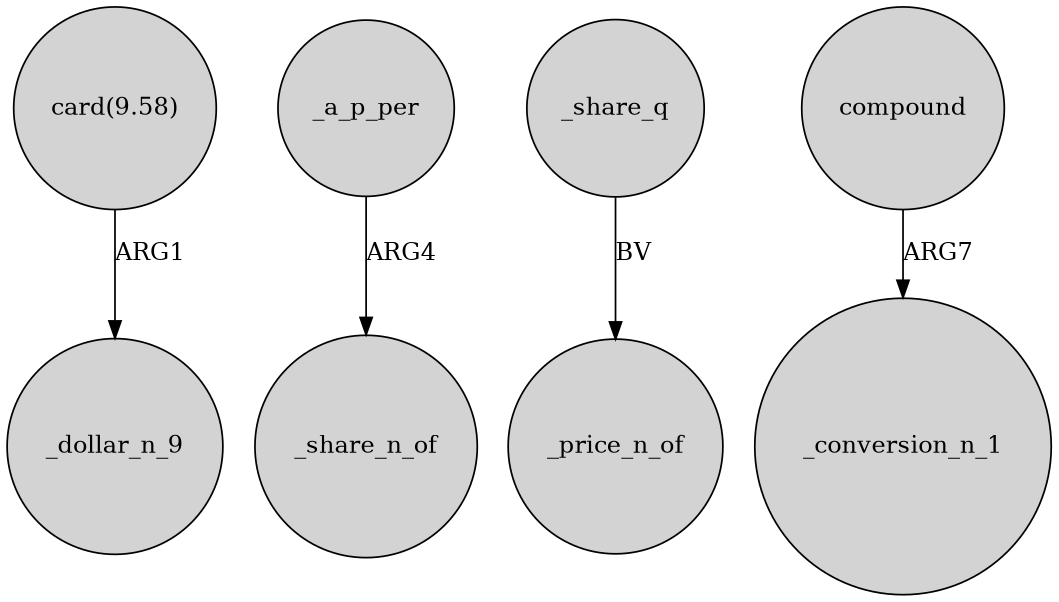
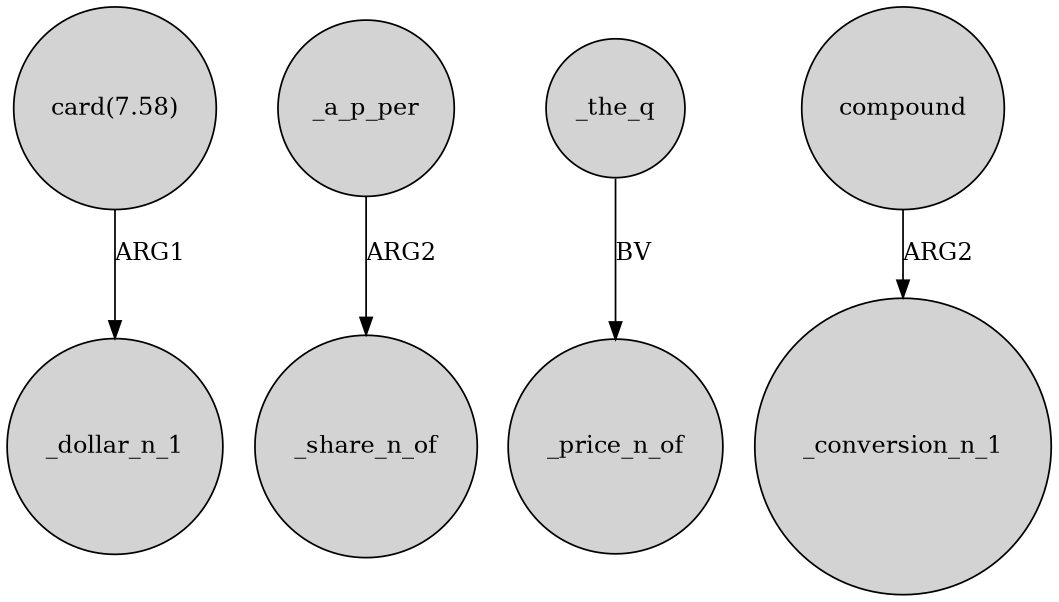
(115, 108) -> (115, 108)
(616, 108) -> (616, 108)
(402, 254) -> (402, 254)
(939, 254) -> (939, 254)
(115, 446) -> (115, 446)
